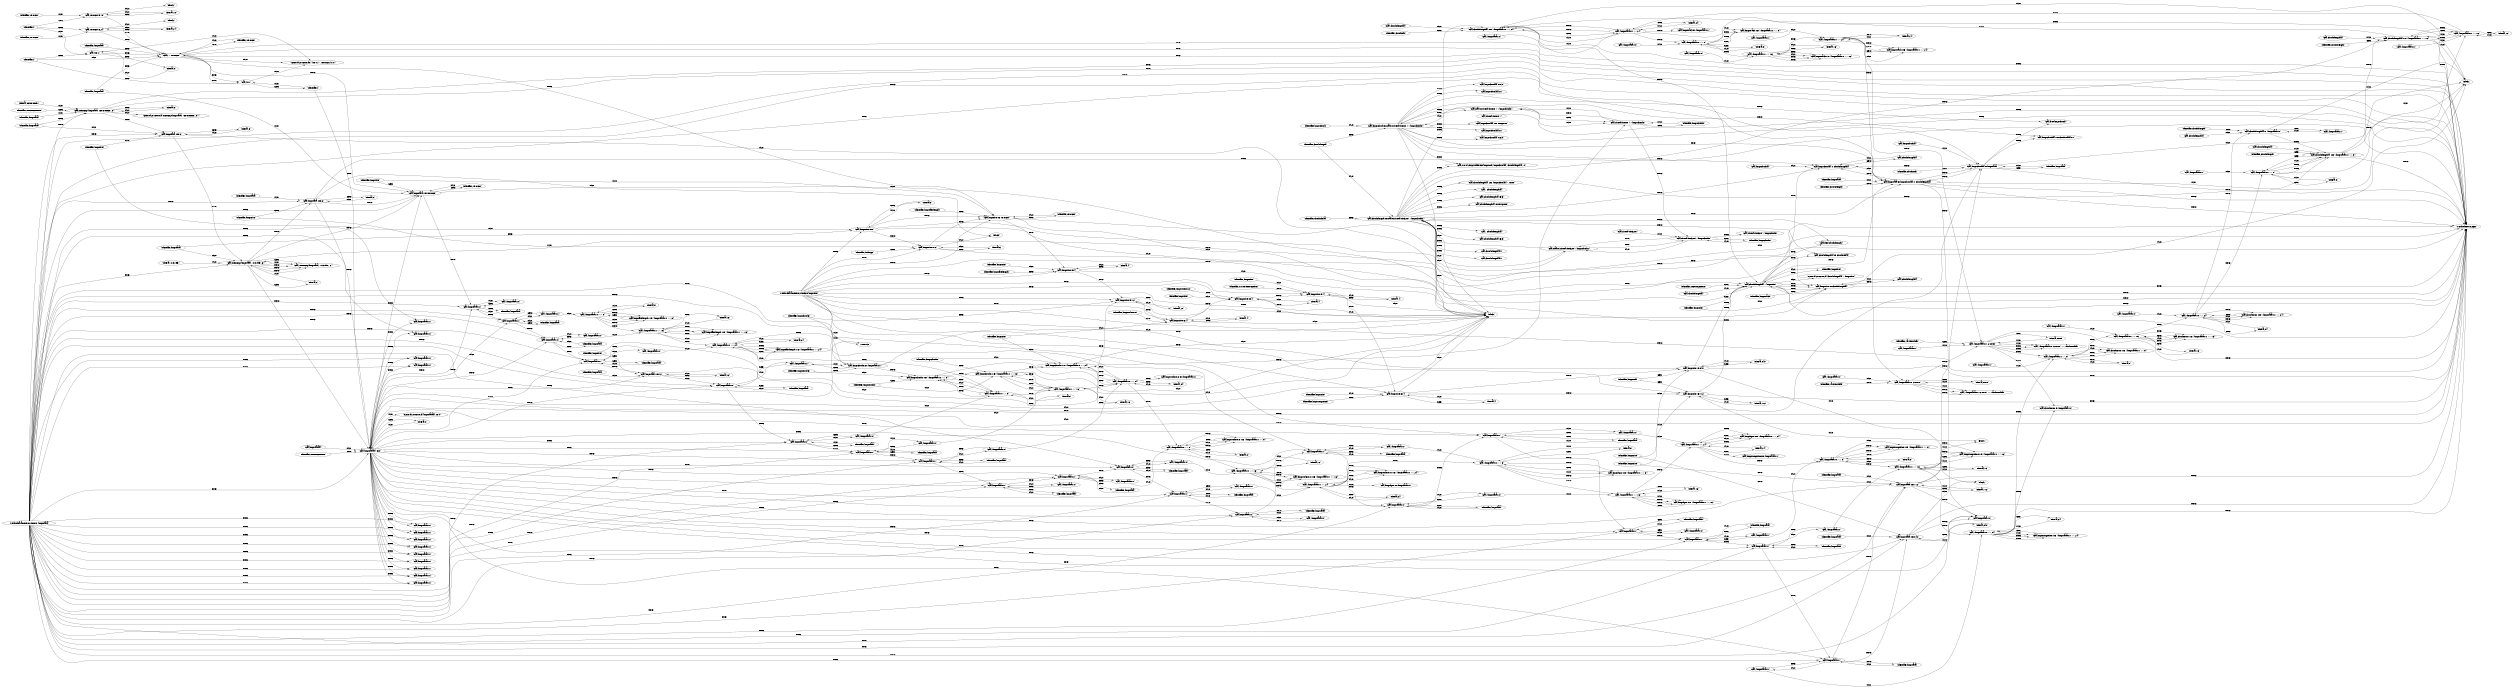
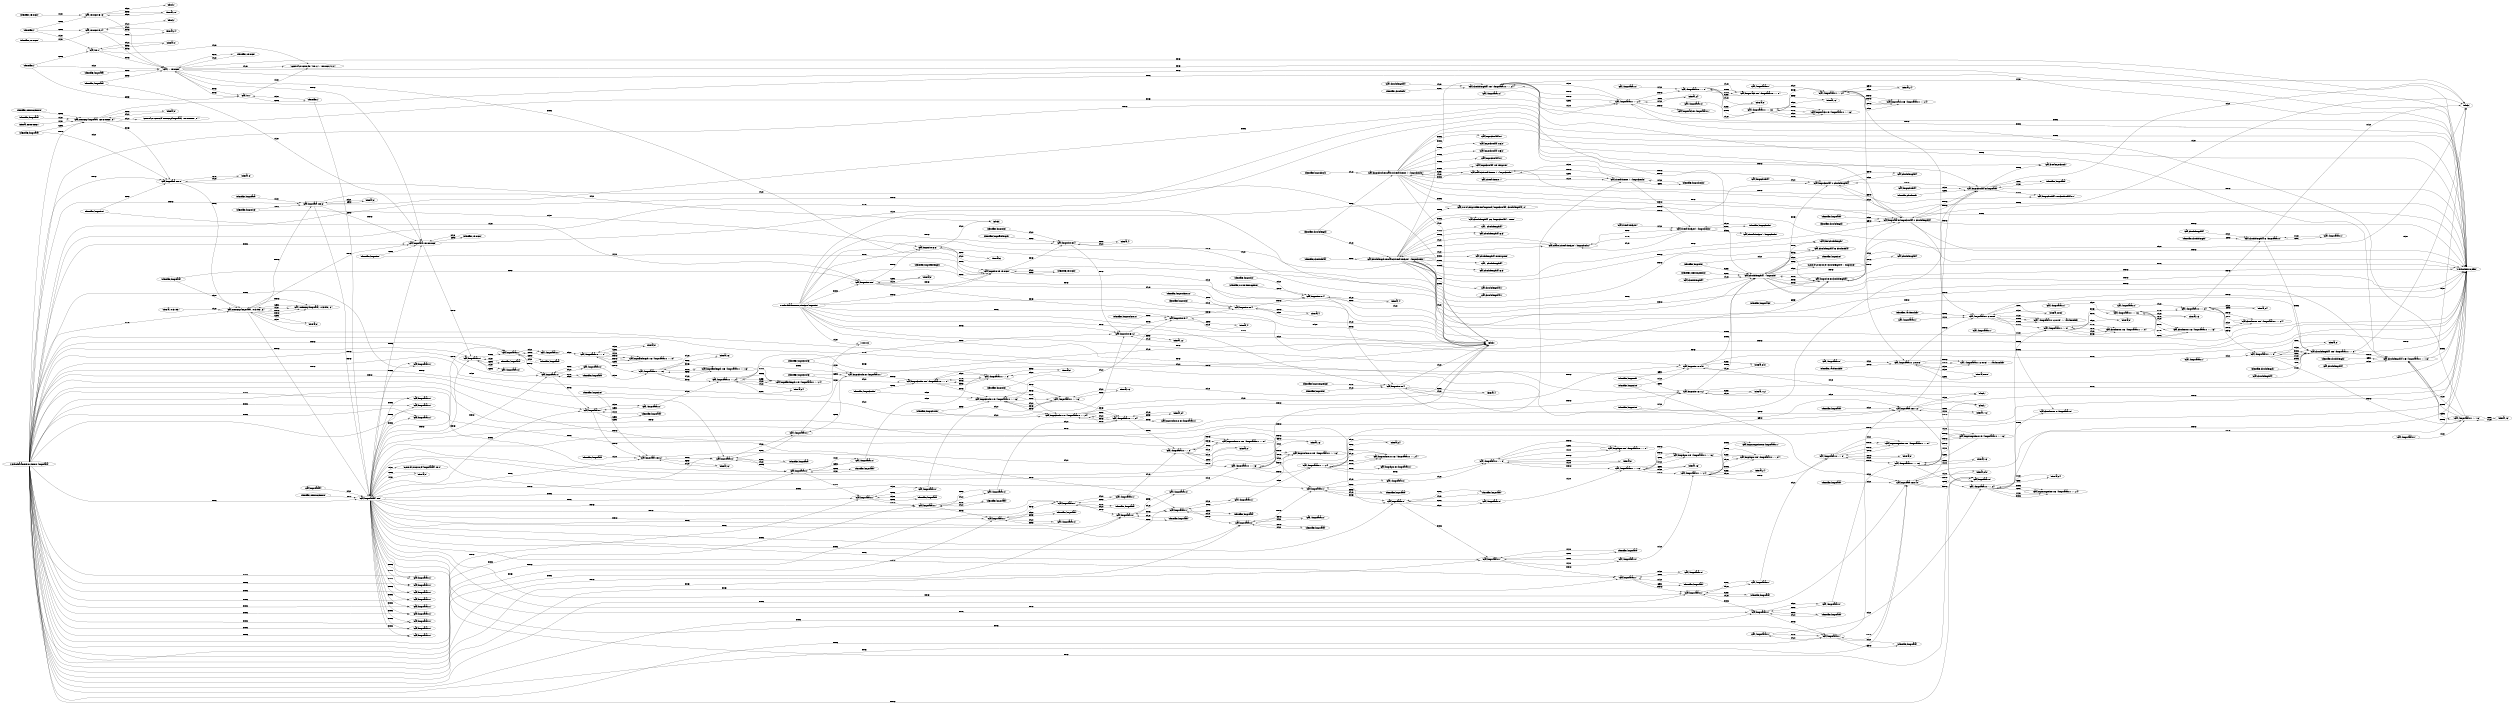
(1760, 245) -> (1760, 341)
(865, 253) -> none
